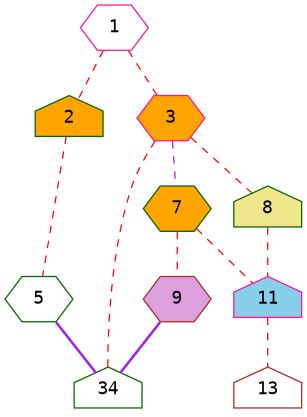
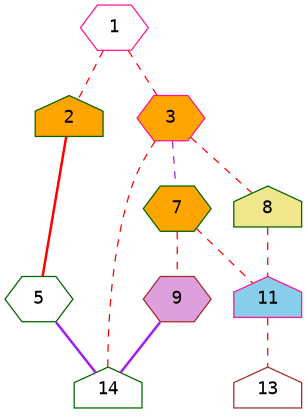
(54, 206) -> (54, 206)
(108, 390) -> (108, 390)
